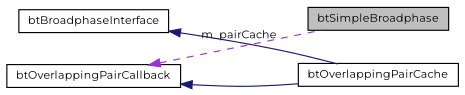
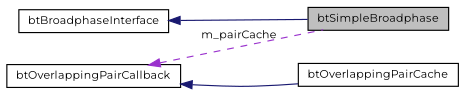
(271, 48) -> (244, 20)
